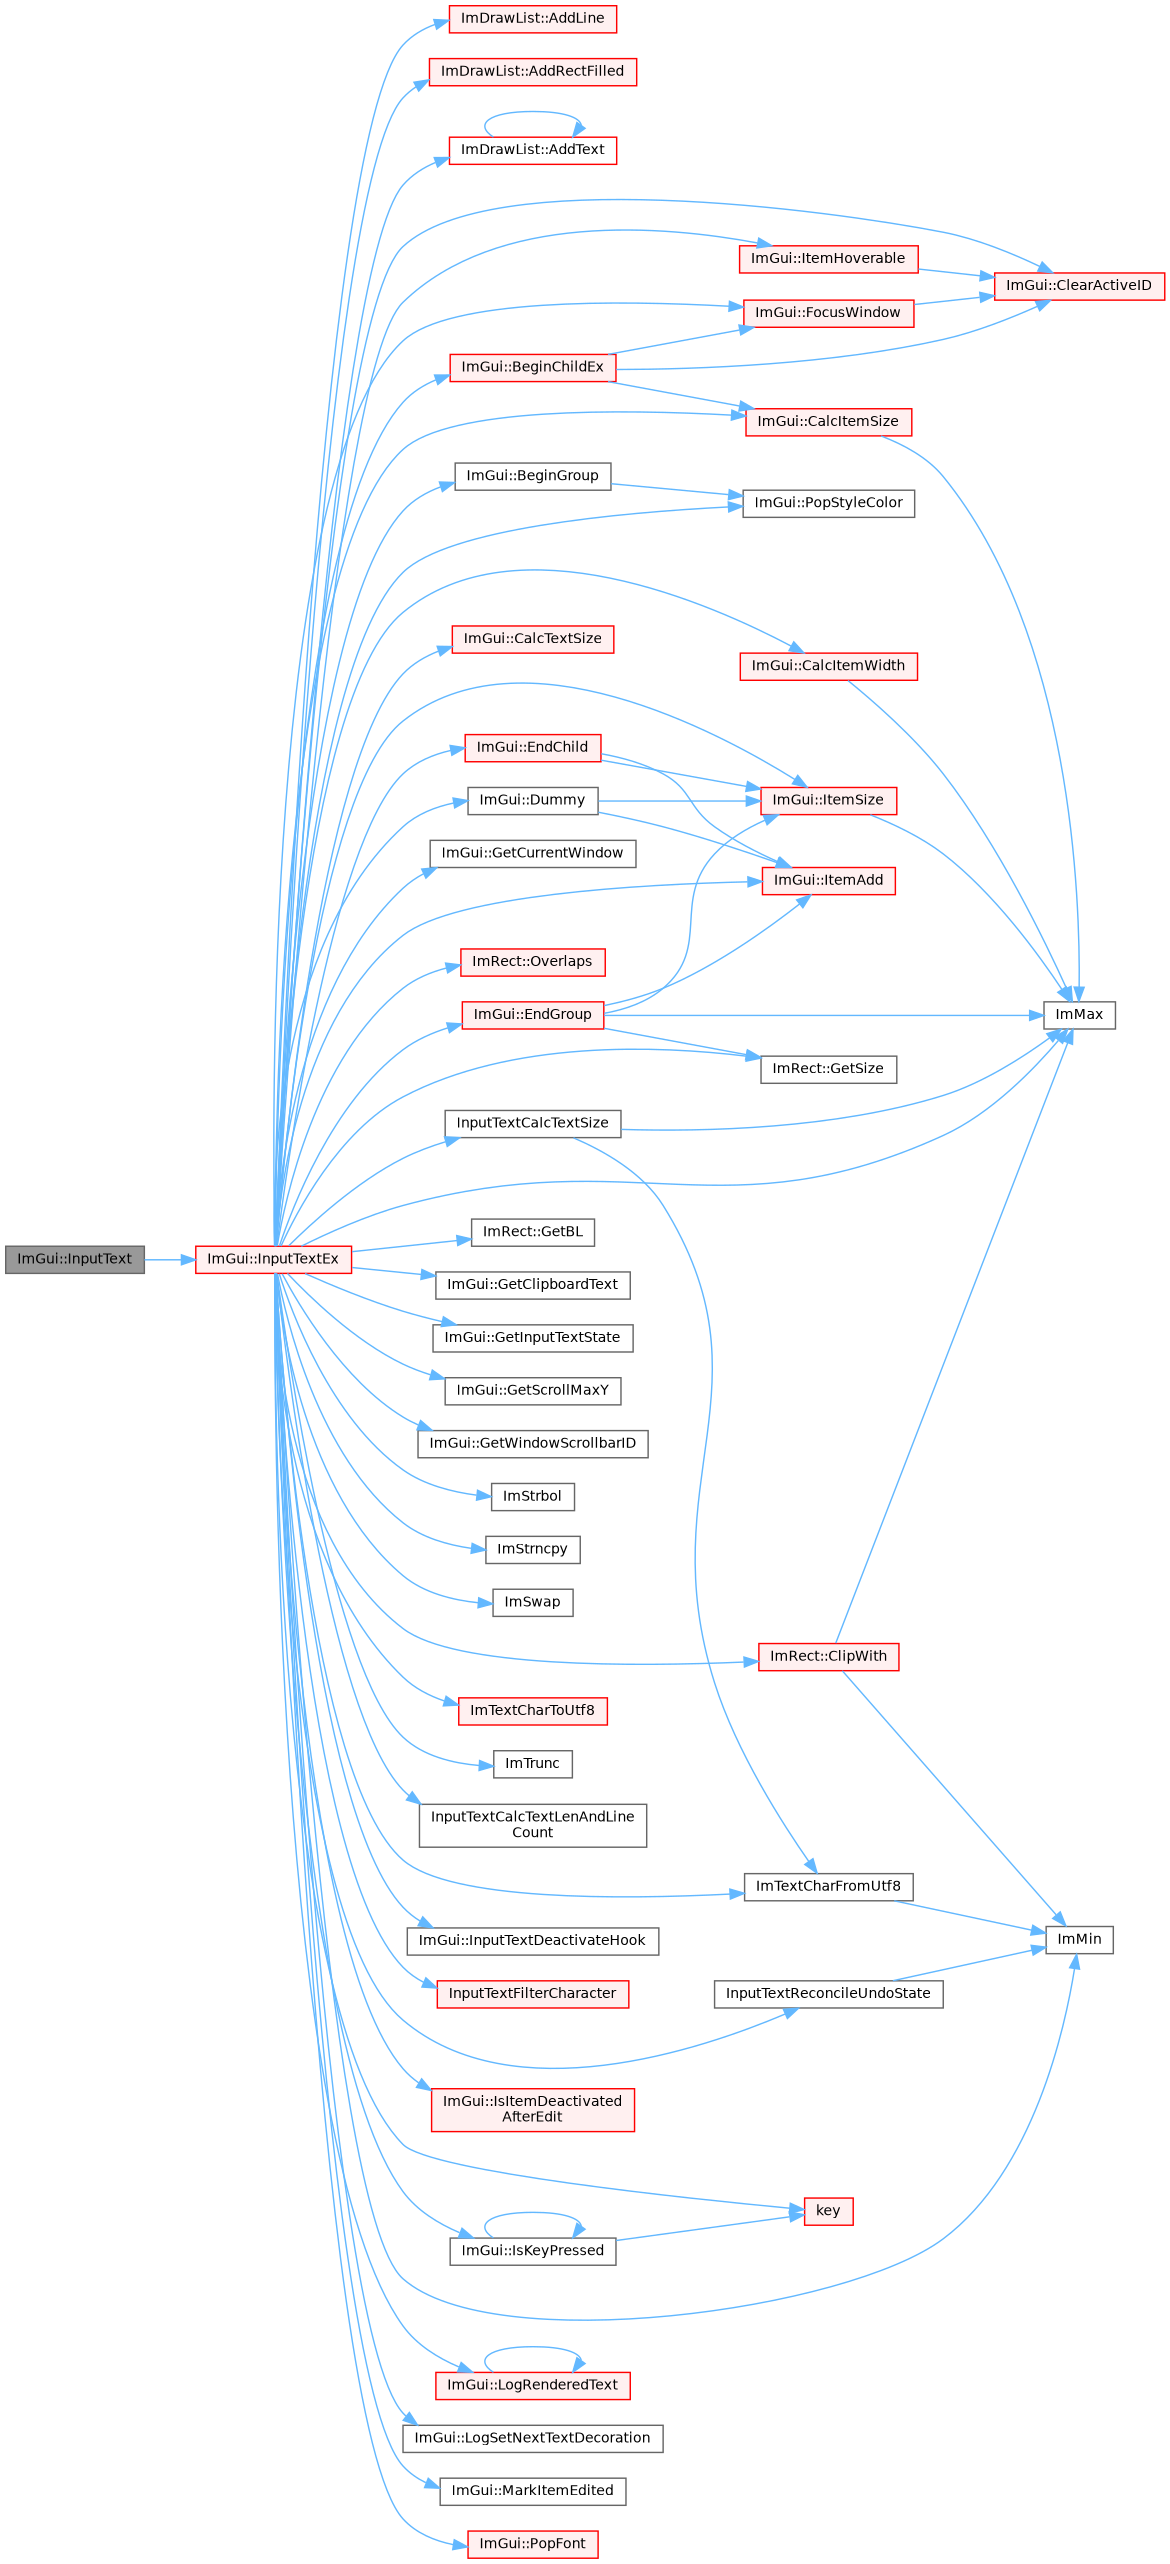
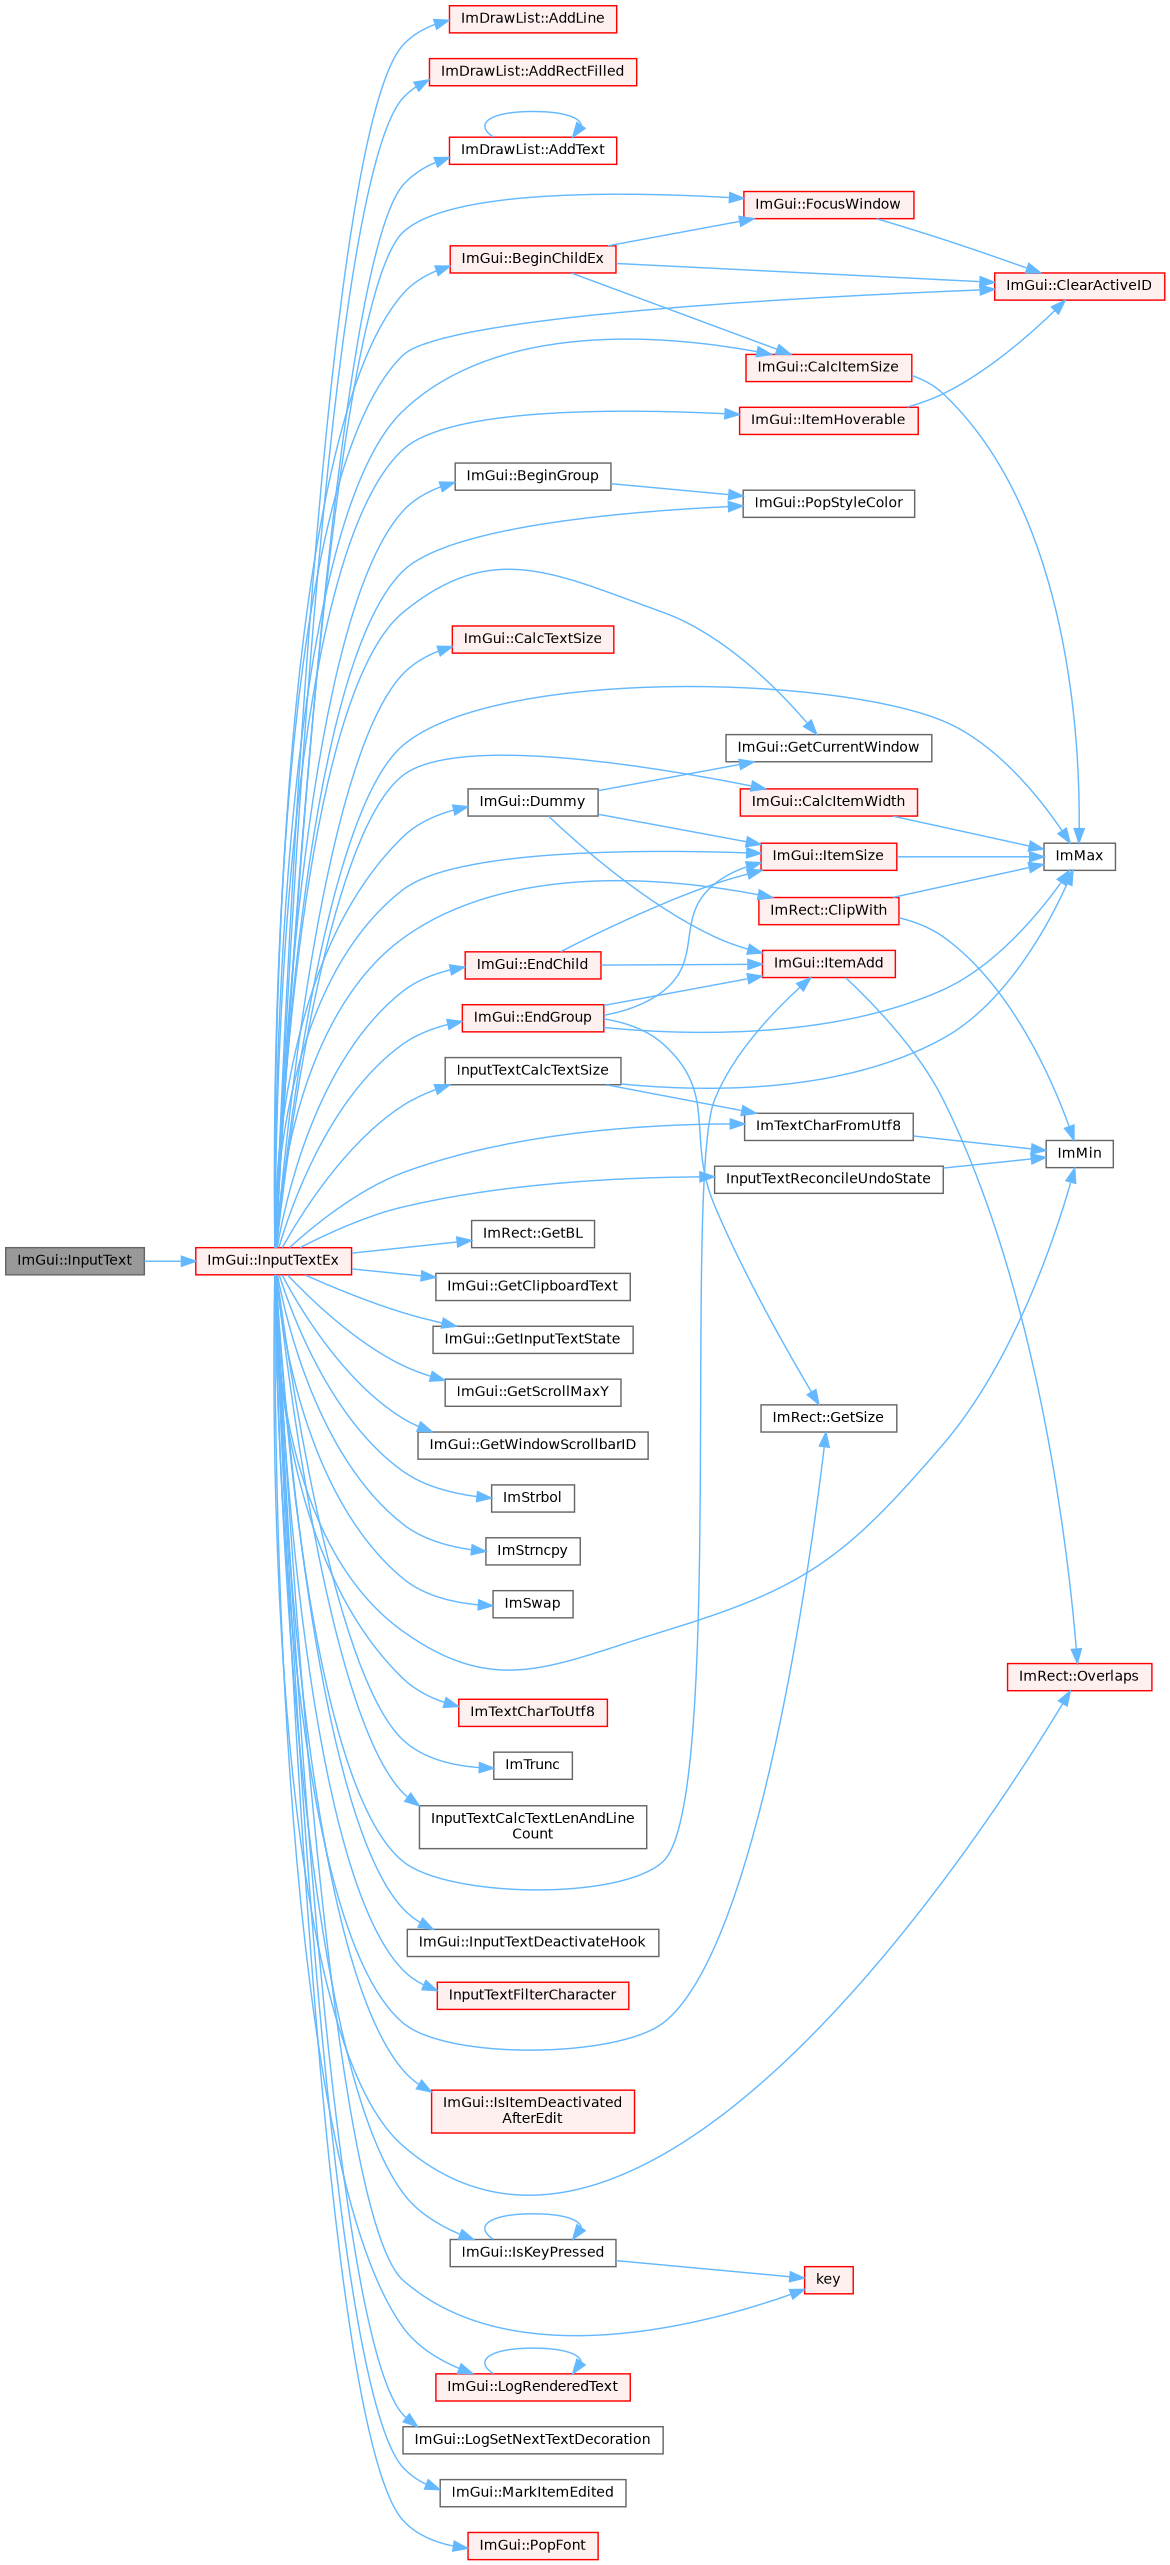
none -> (662, 779)
none -> (1014, 1292)
